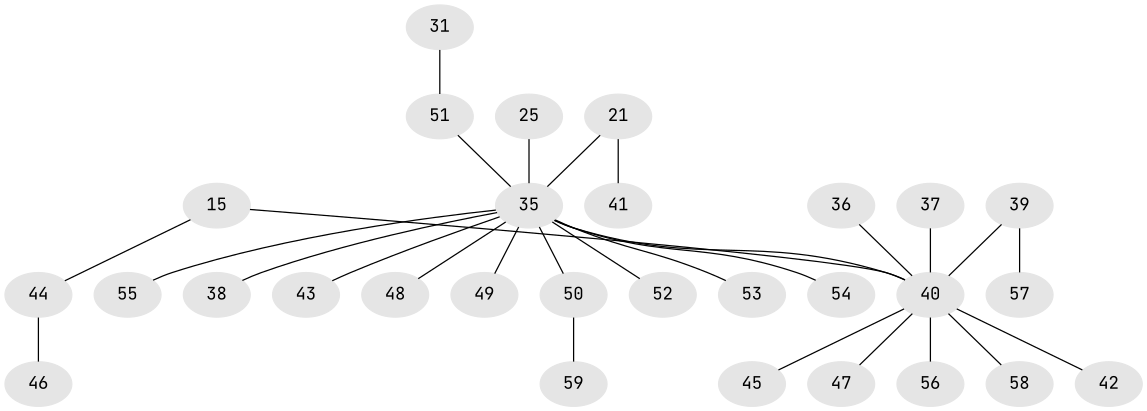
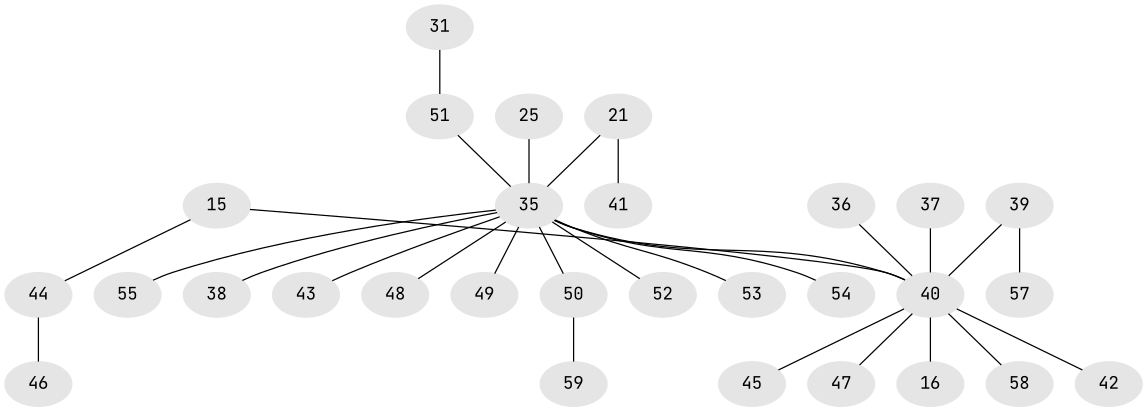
(930, 384) -> (930, 384)
